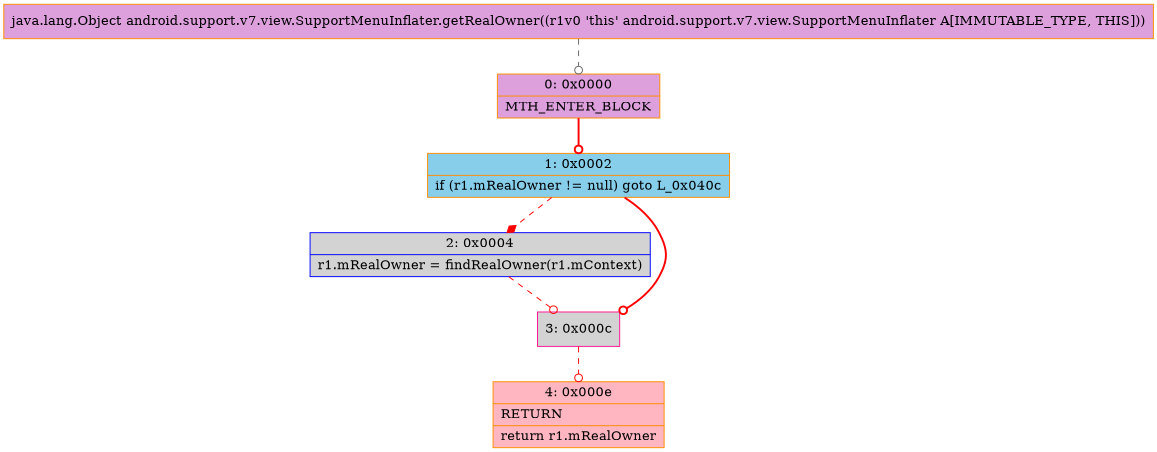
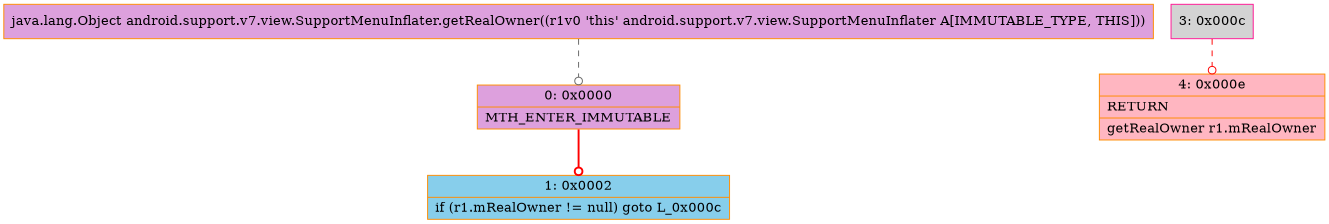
(579, 107) -> (579, 118)
(579, 186) -> (579, 208)
(666, 253) -> none
(480, 255) -> none
(579, 436) -> (1212, 129)
